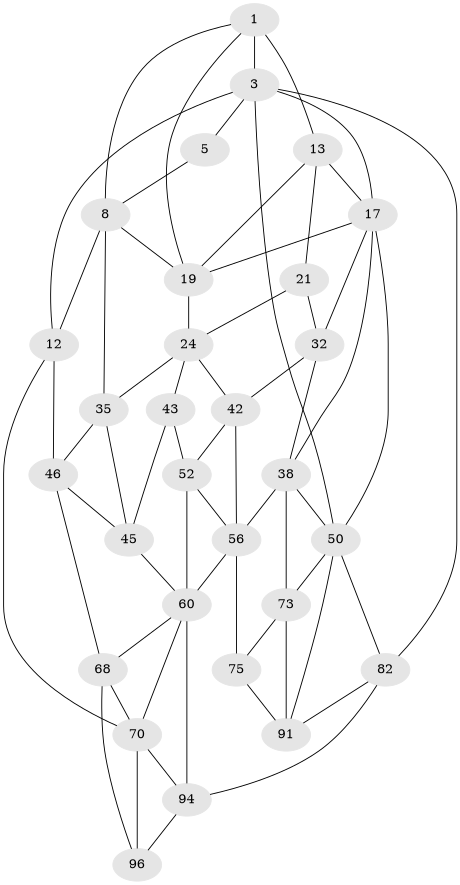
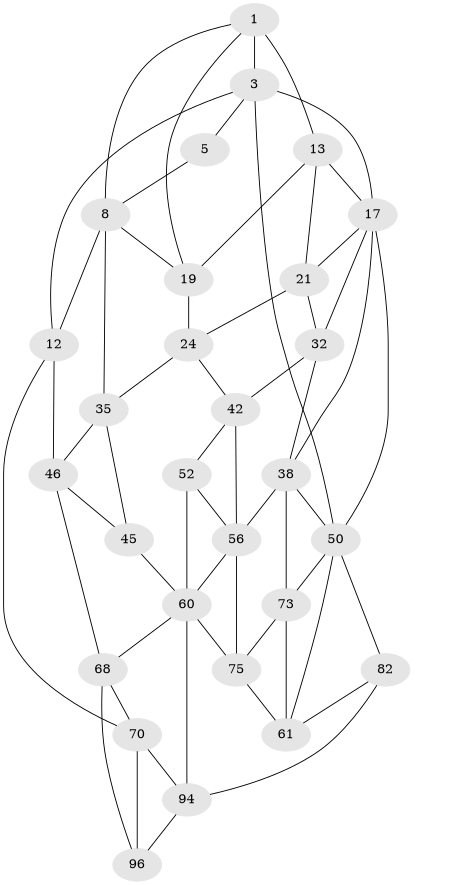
(281, 247) -> (339, 247)
(457, 326) -> none
(171, 410) -> none
(162, 670) -> (212, 637)
(286, 735) -> (286, 735)
